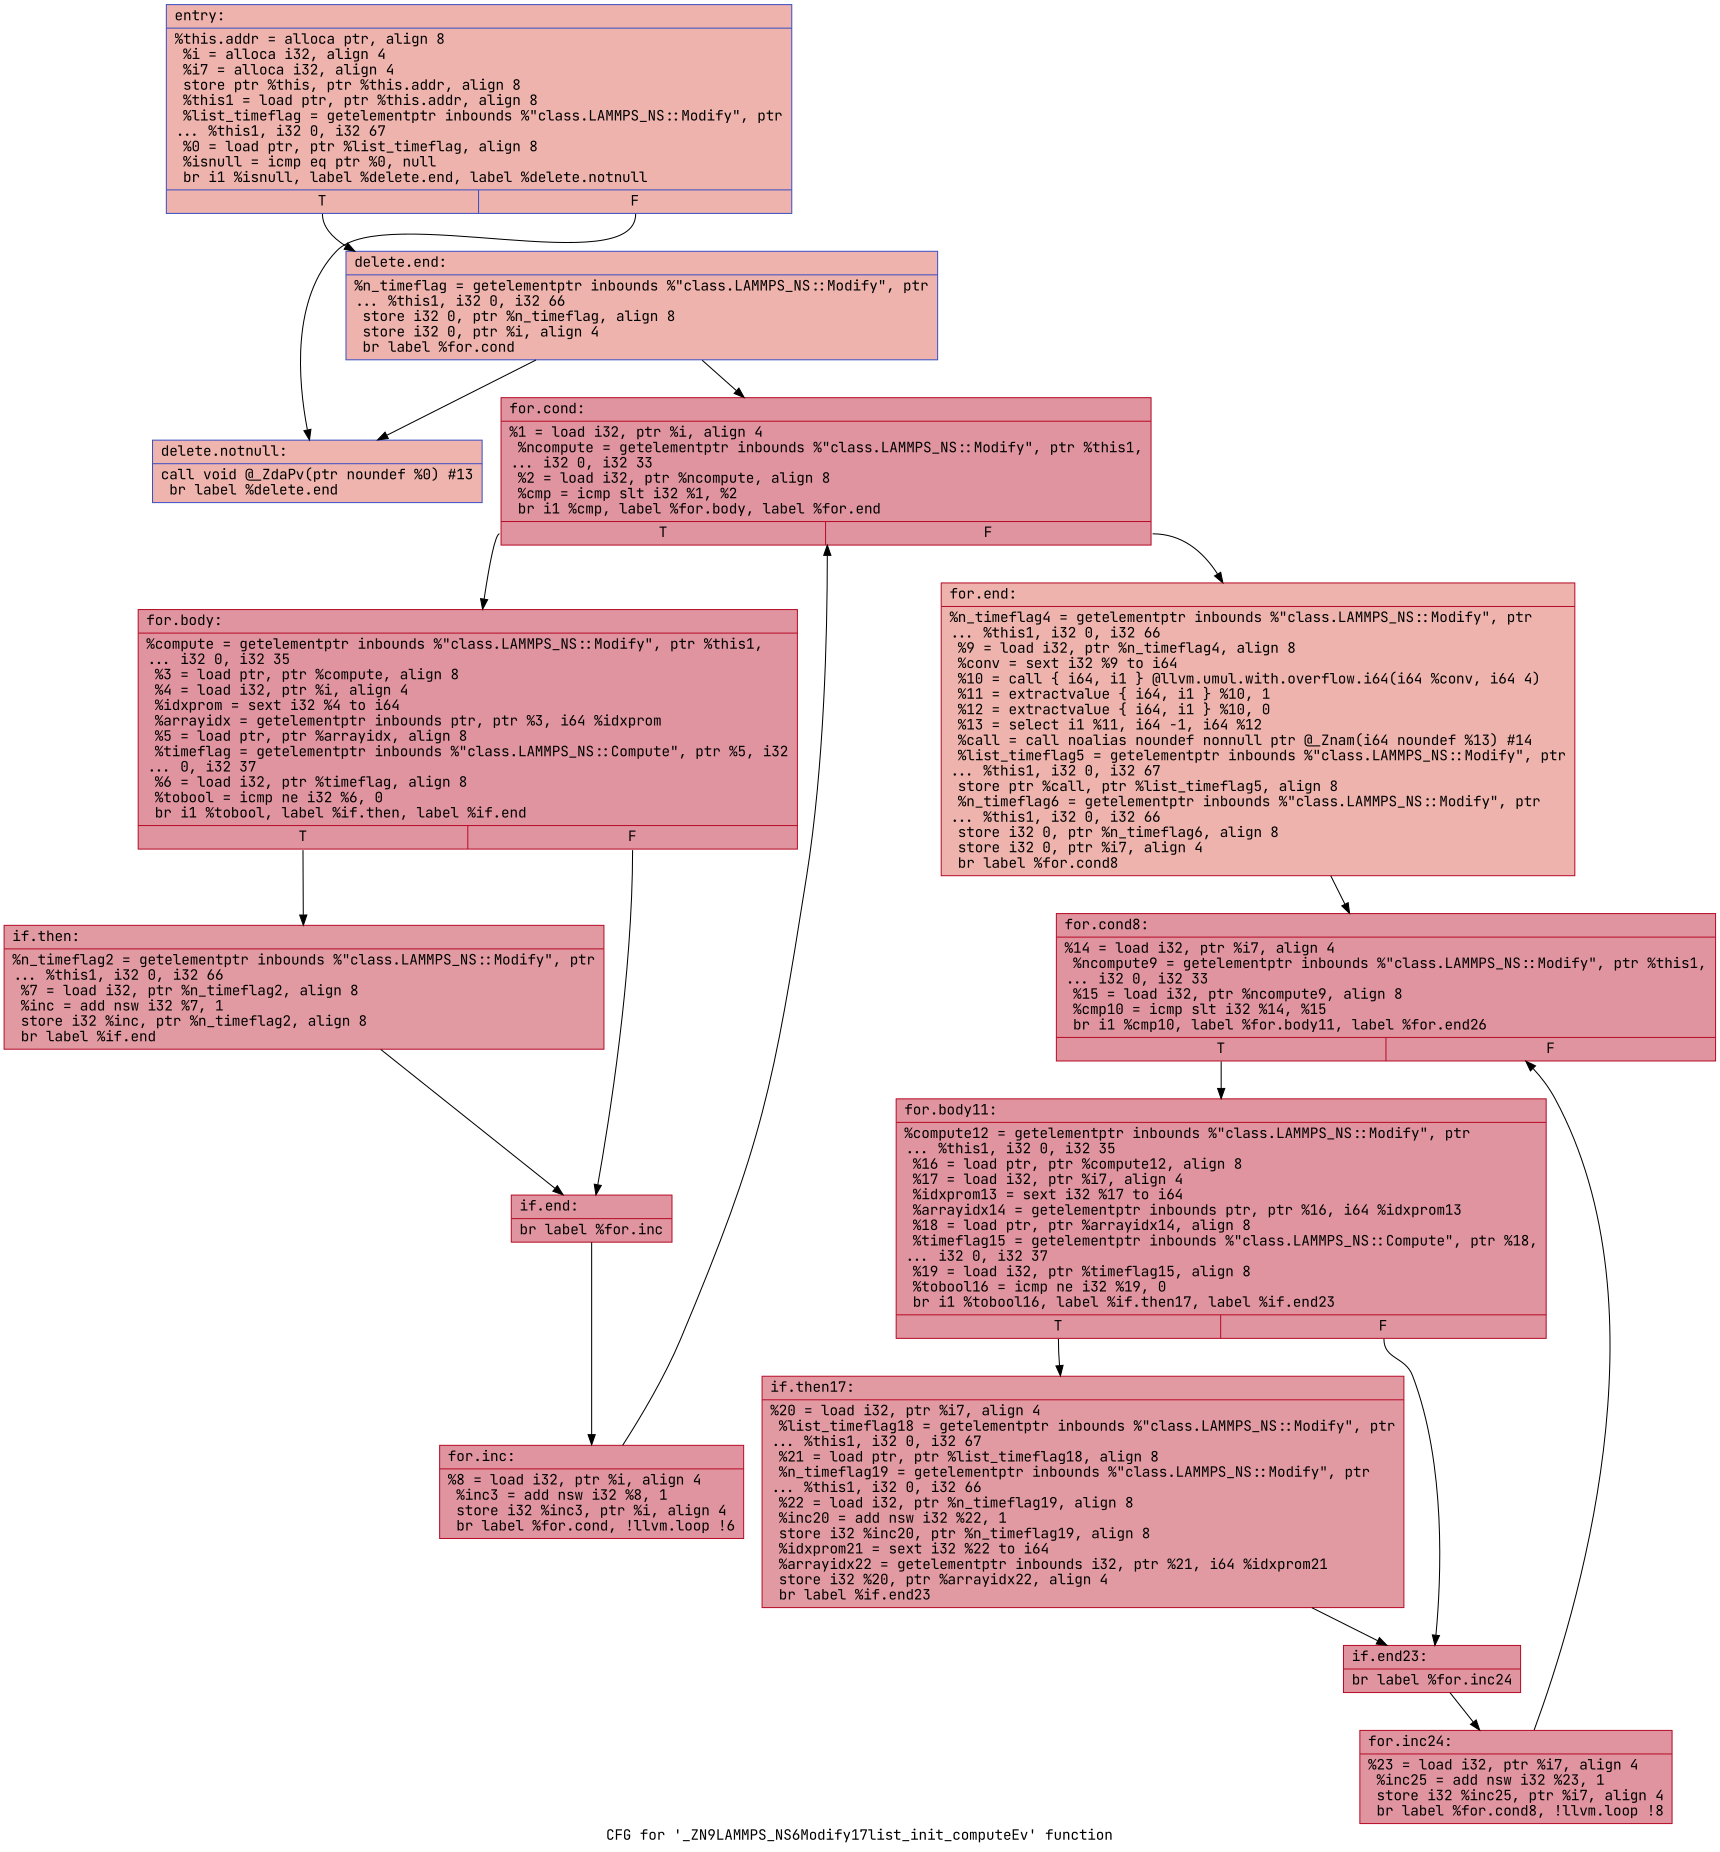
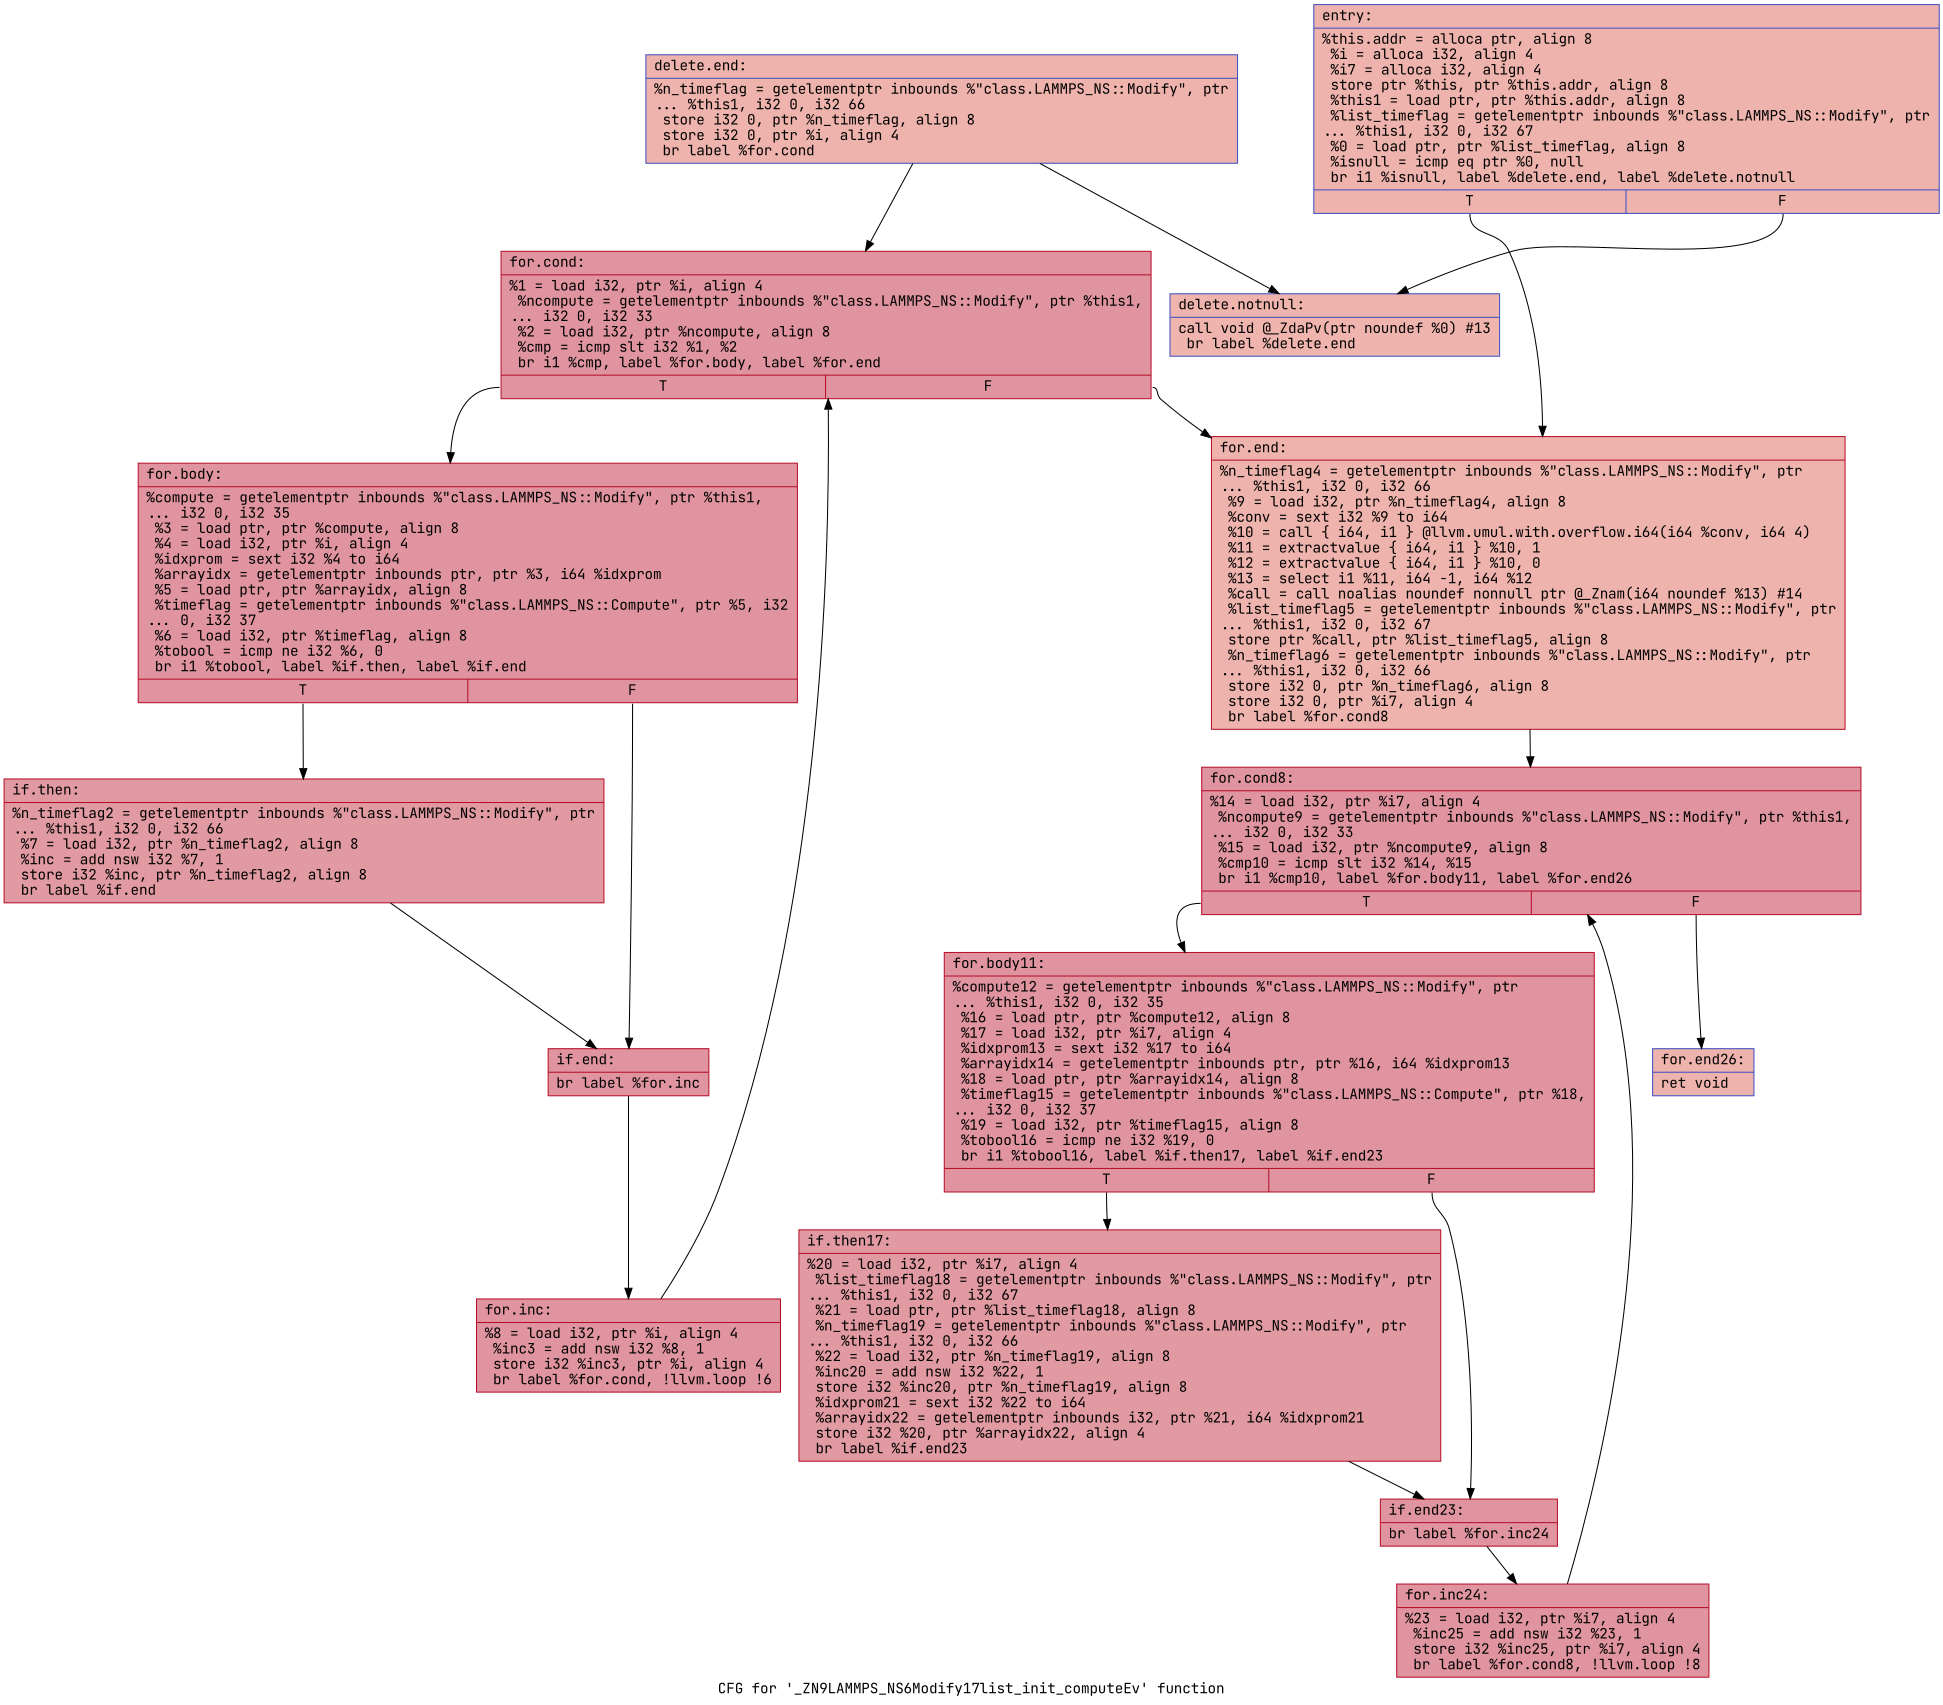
(330, 233) -> (1529, 309)
none -> (1703, 1072)
